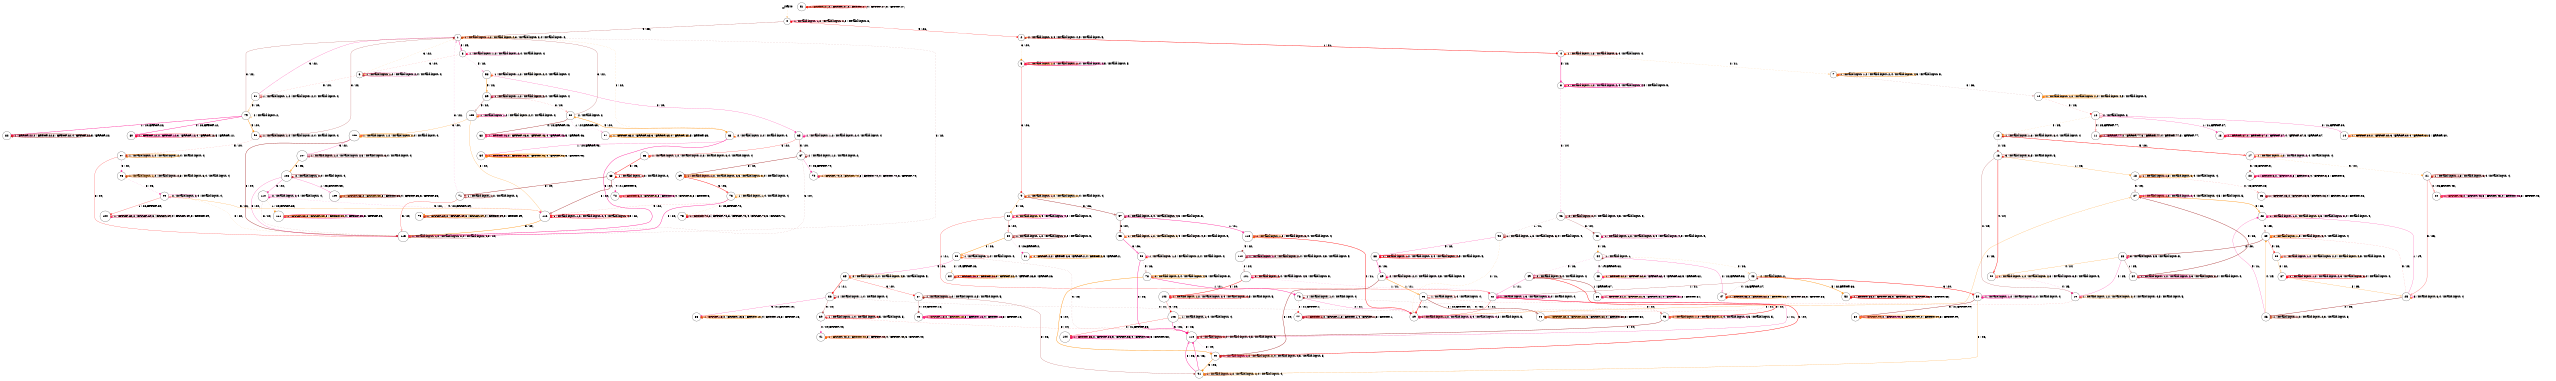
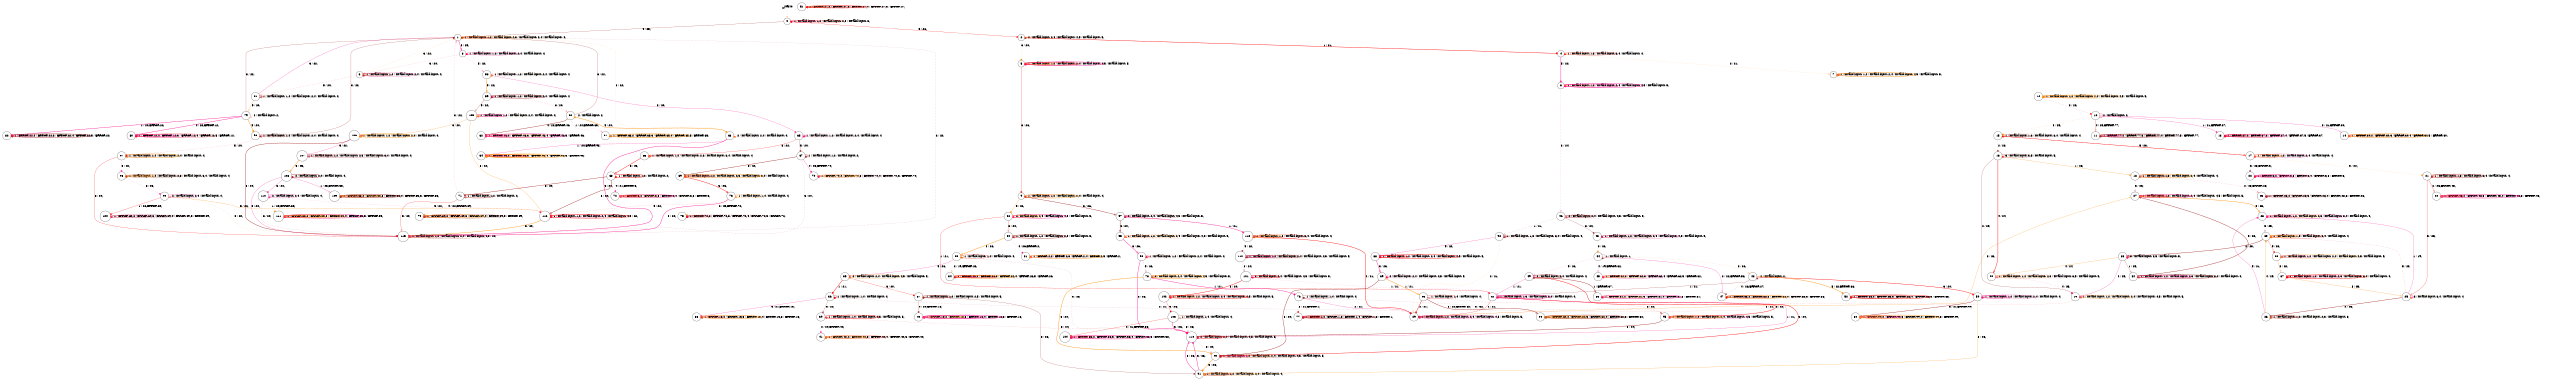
(1935, 85) -> none
